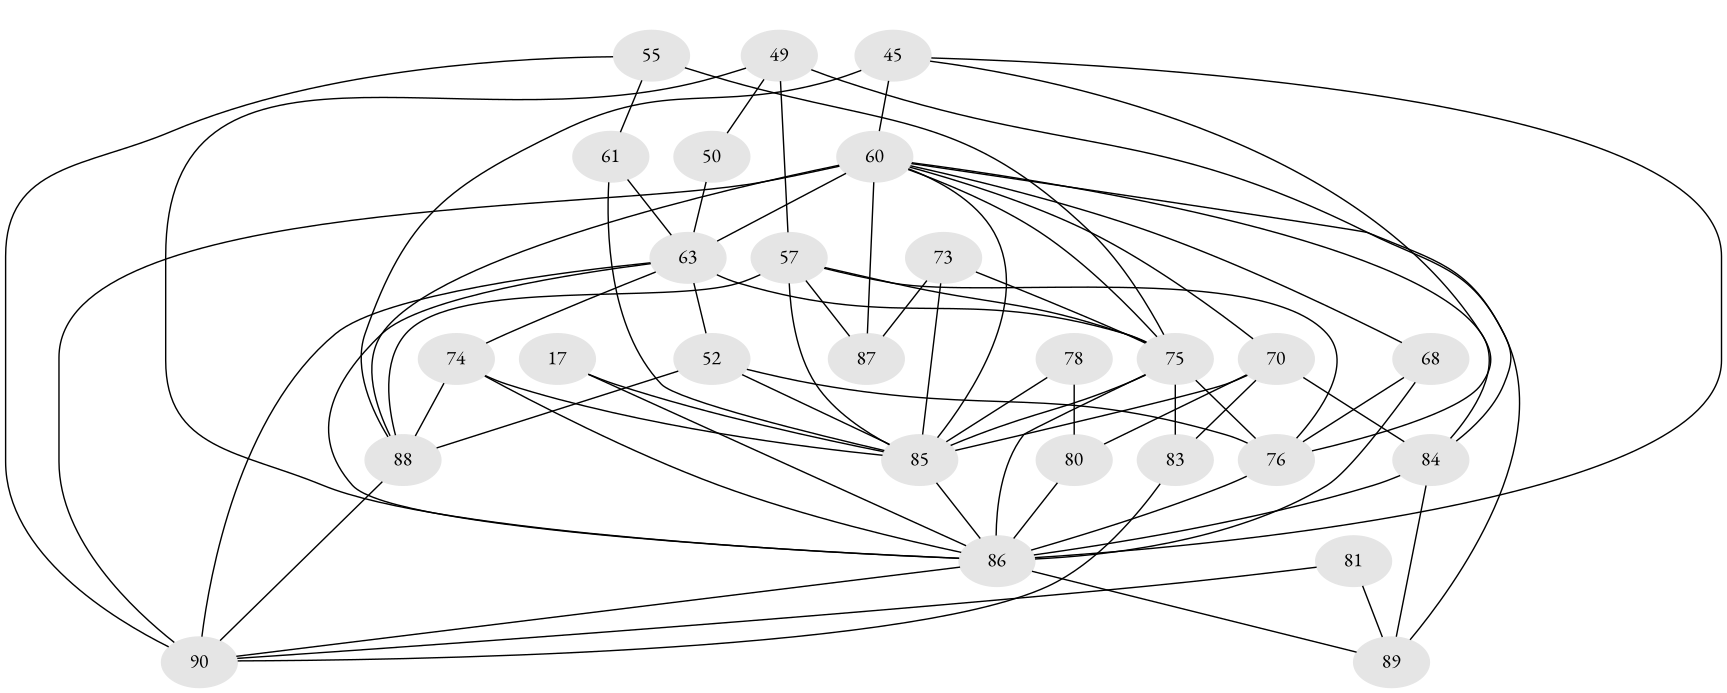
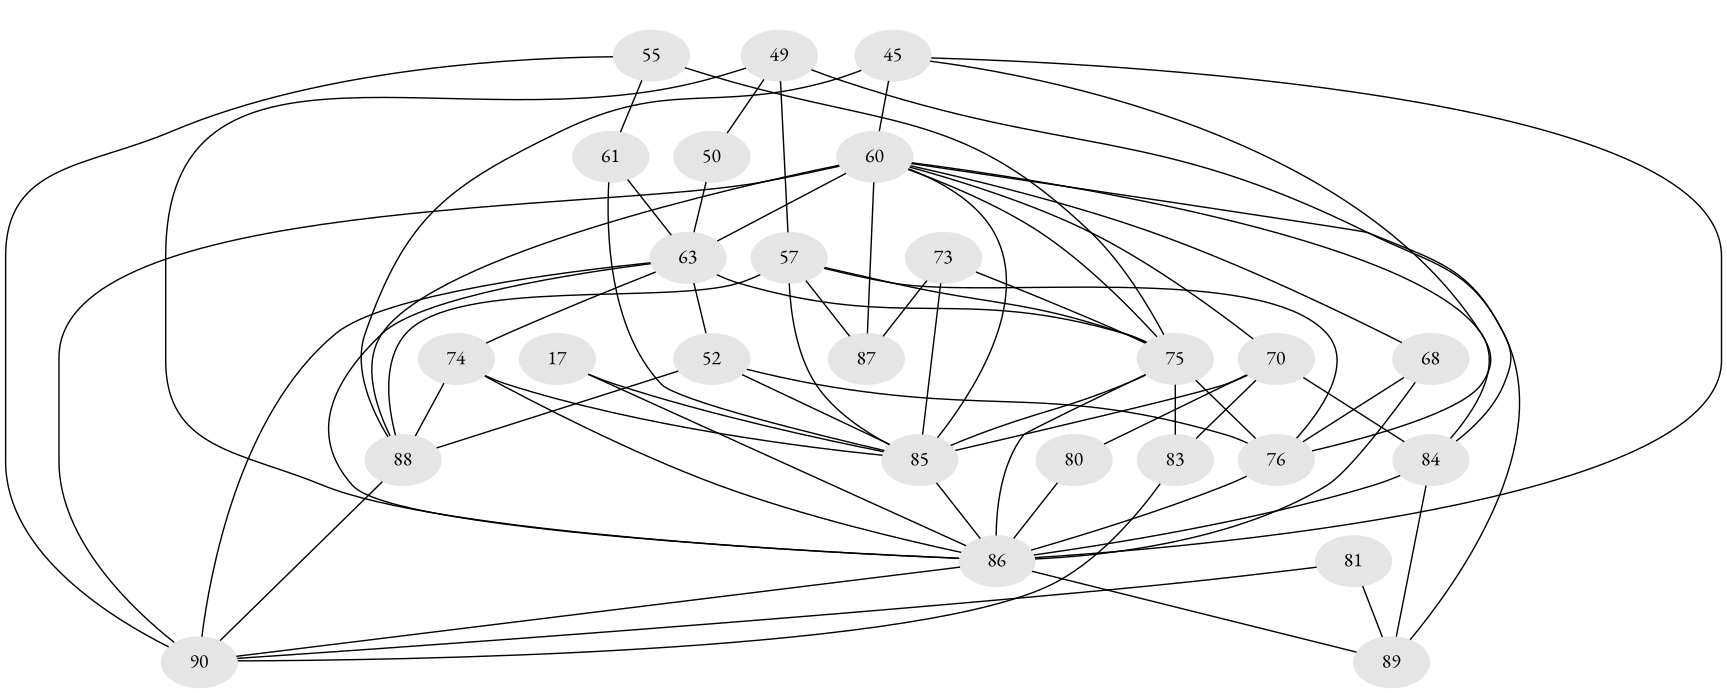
(1074, 359) -> none
